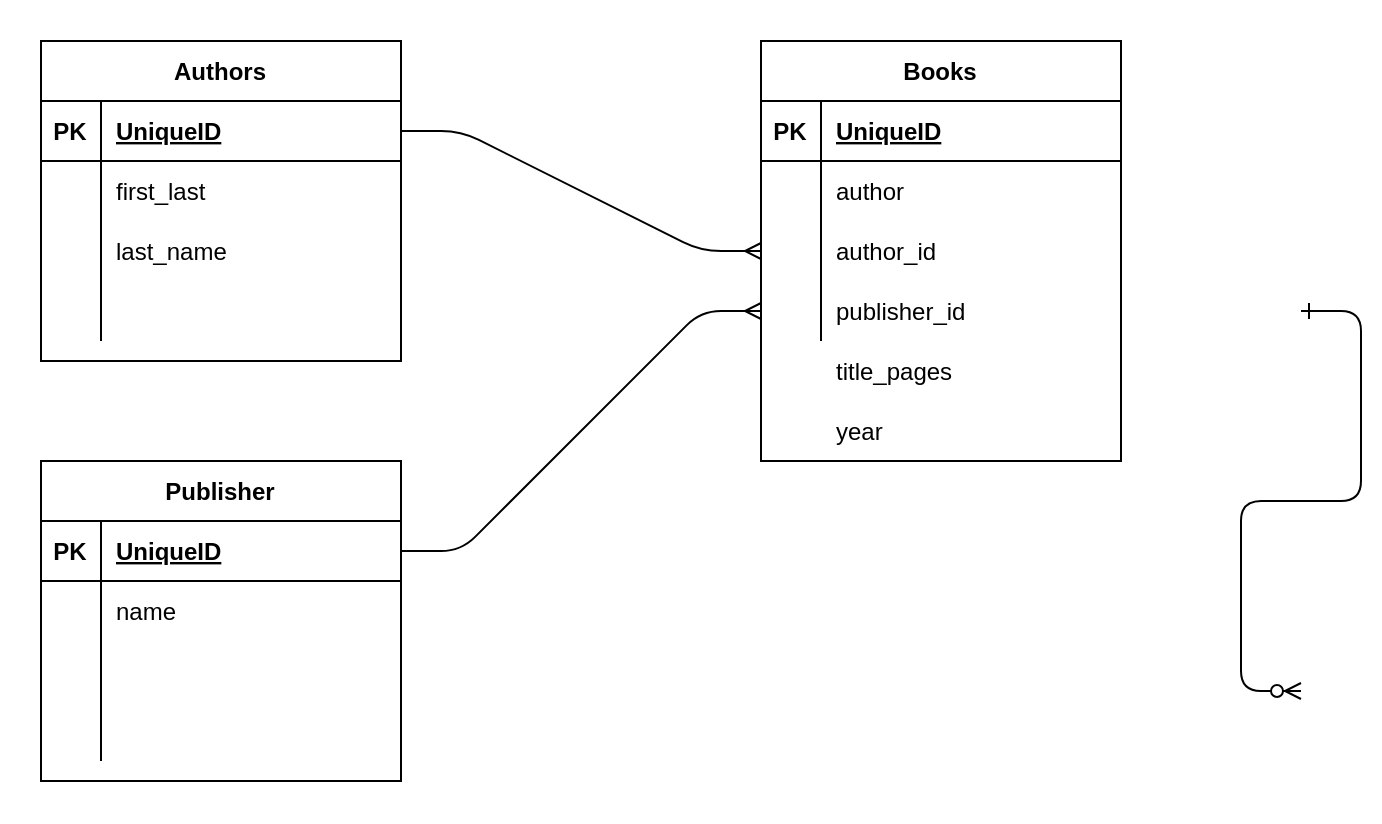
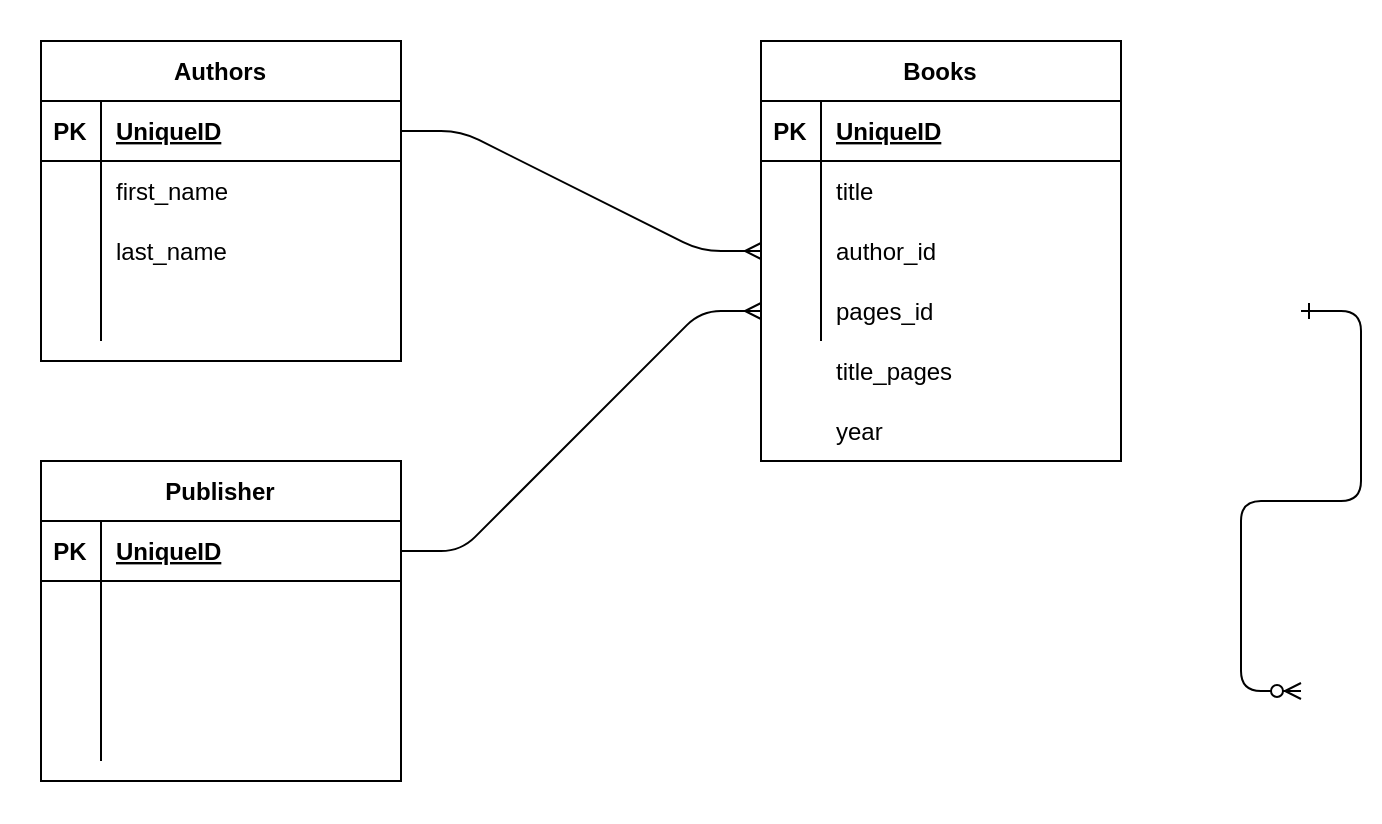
(177, 192) -> (180, 192)
(876, 192) -> (863, 192)
(907, 312) -> (887, 312)
(251, 611) -> none
